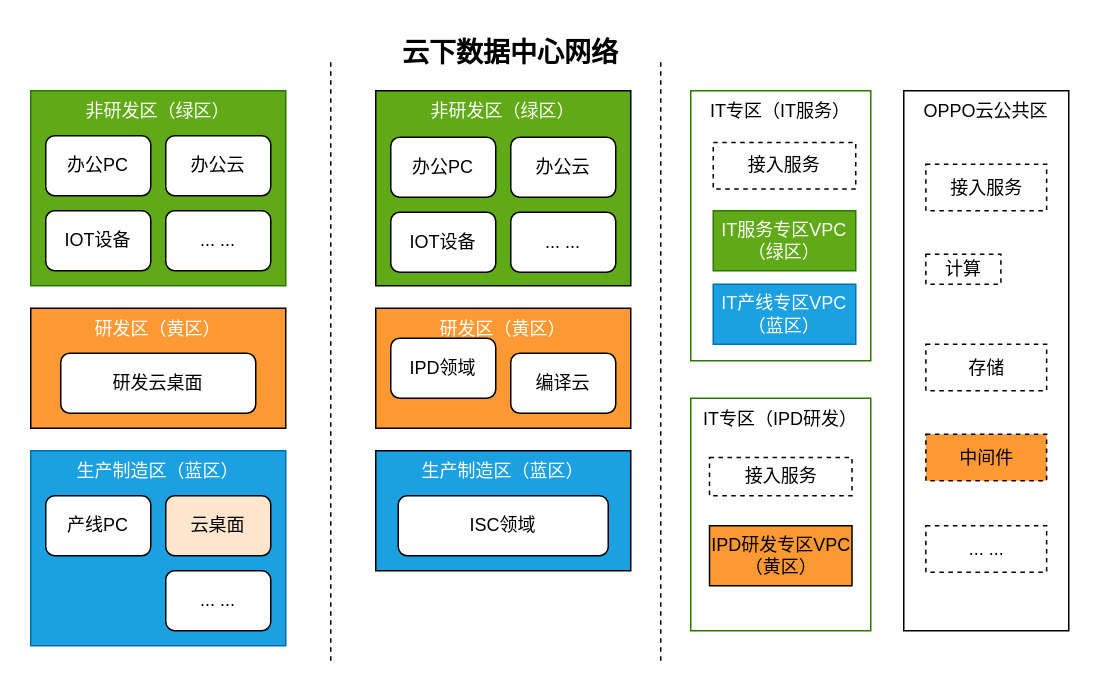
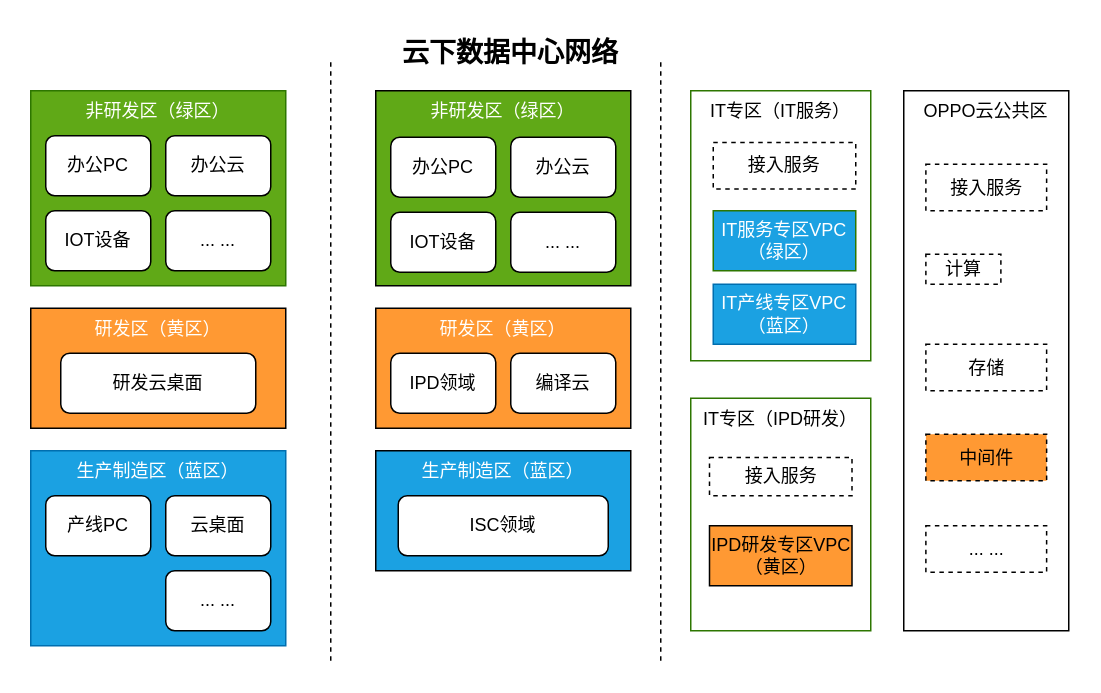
(785, 241) -> (785, 241)
(443, 368) -> (443, 383)
(218, 526) -> (218, 526)
